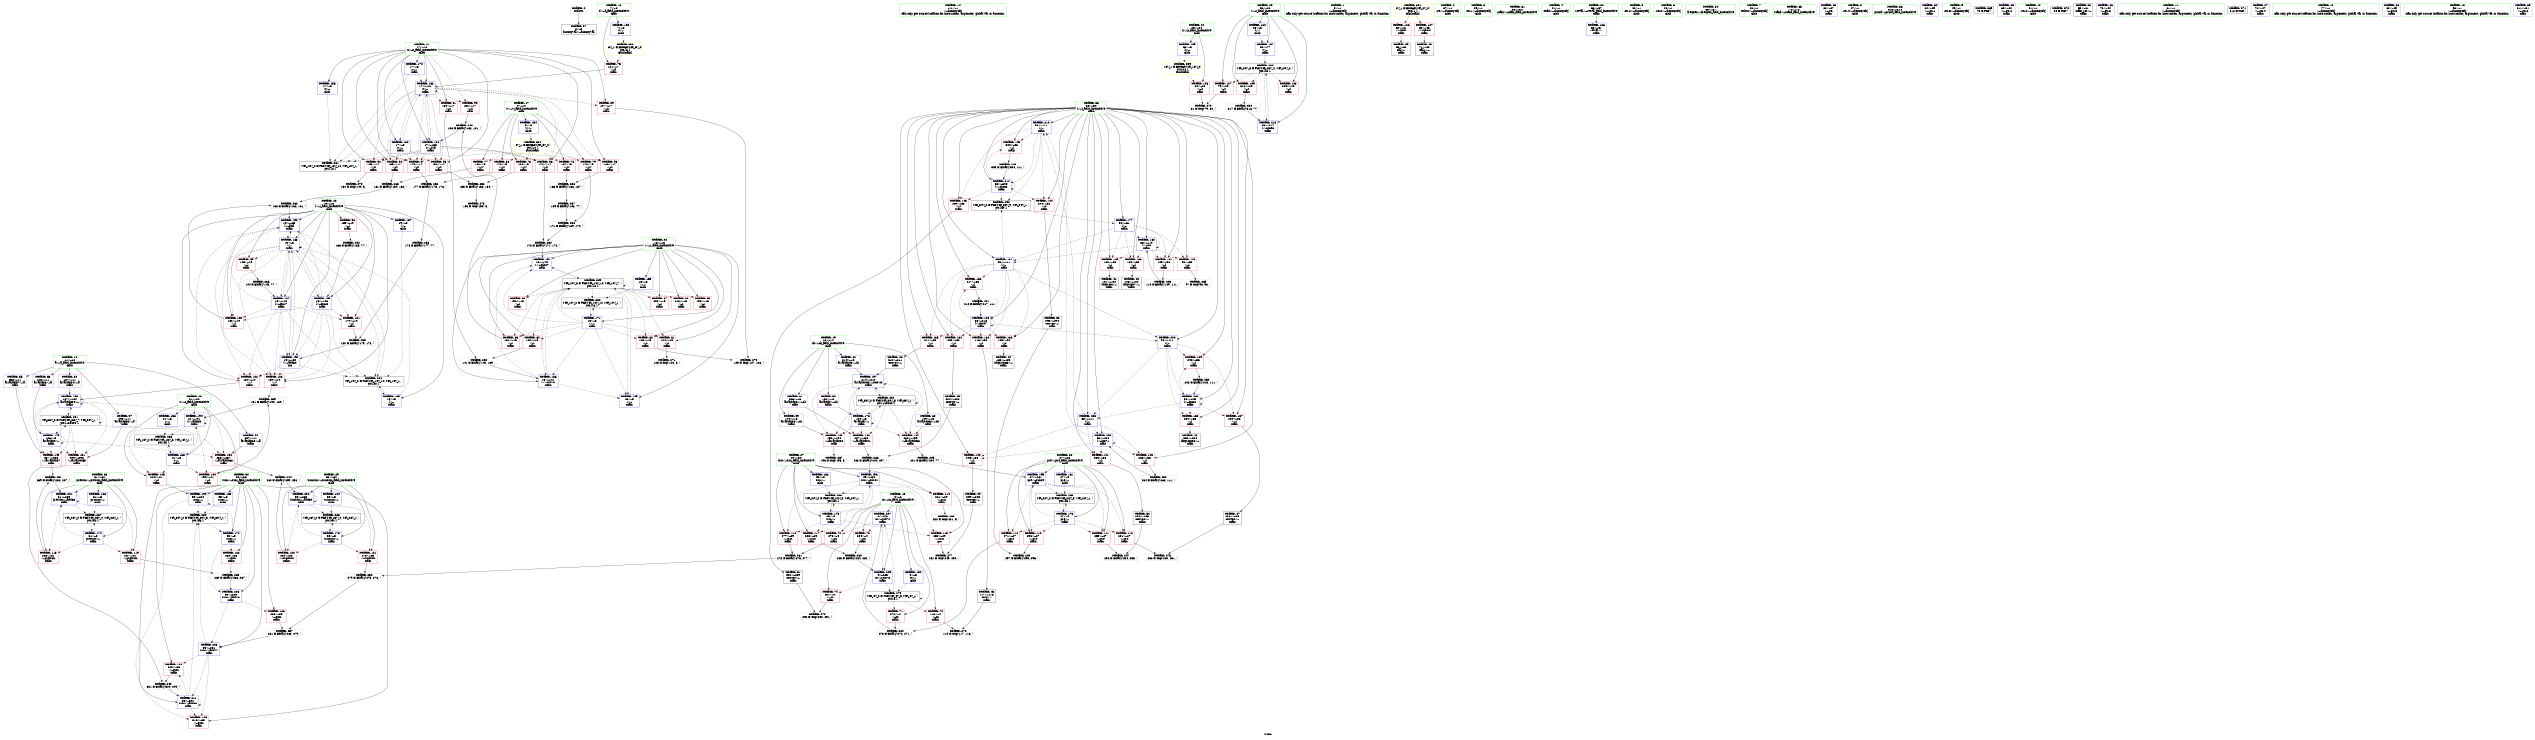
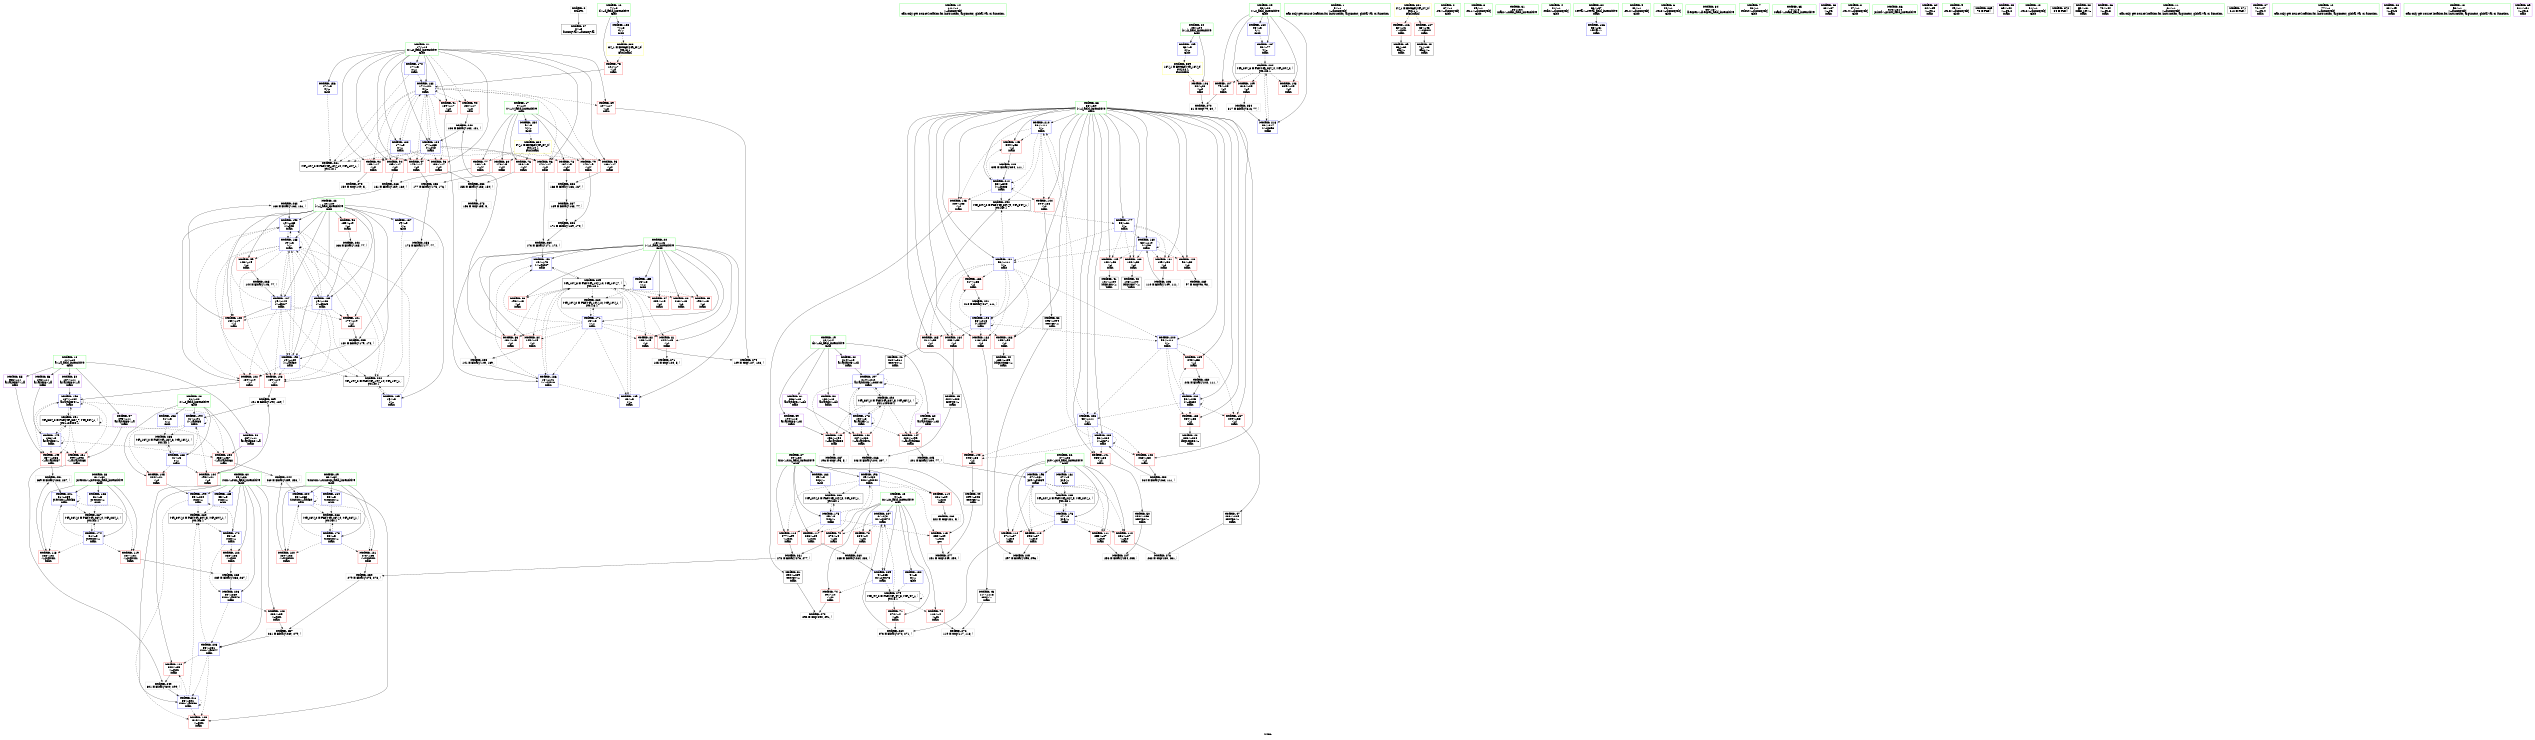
(901, 208) -> (920, 332)
(258, 311) -> (258, 311)
(290, 366) -> (290, 366)
